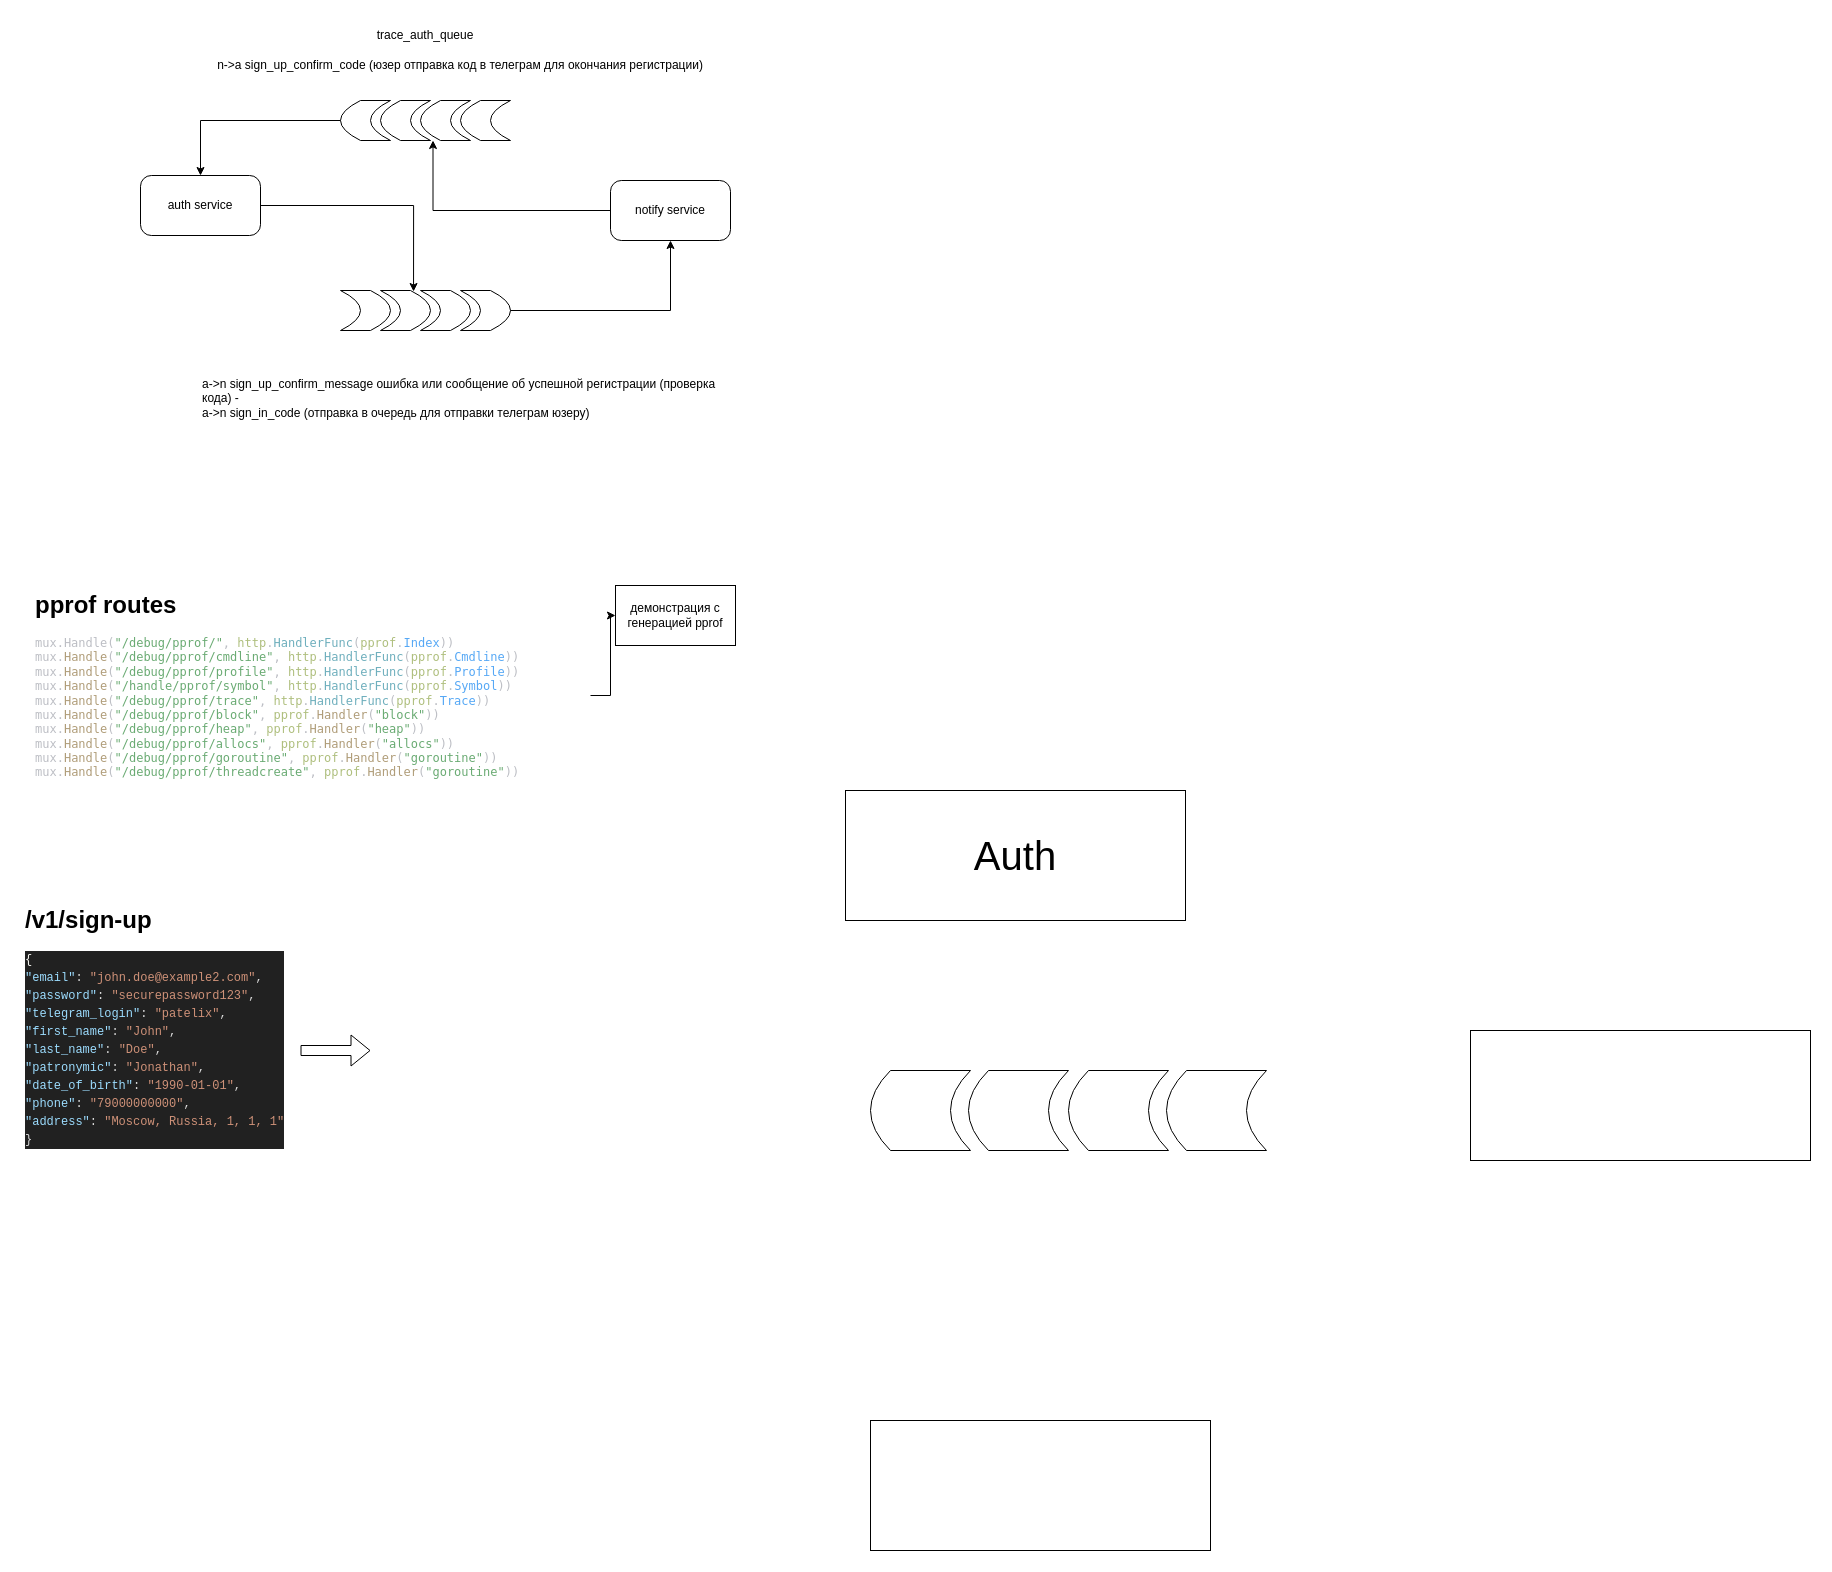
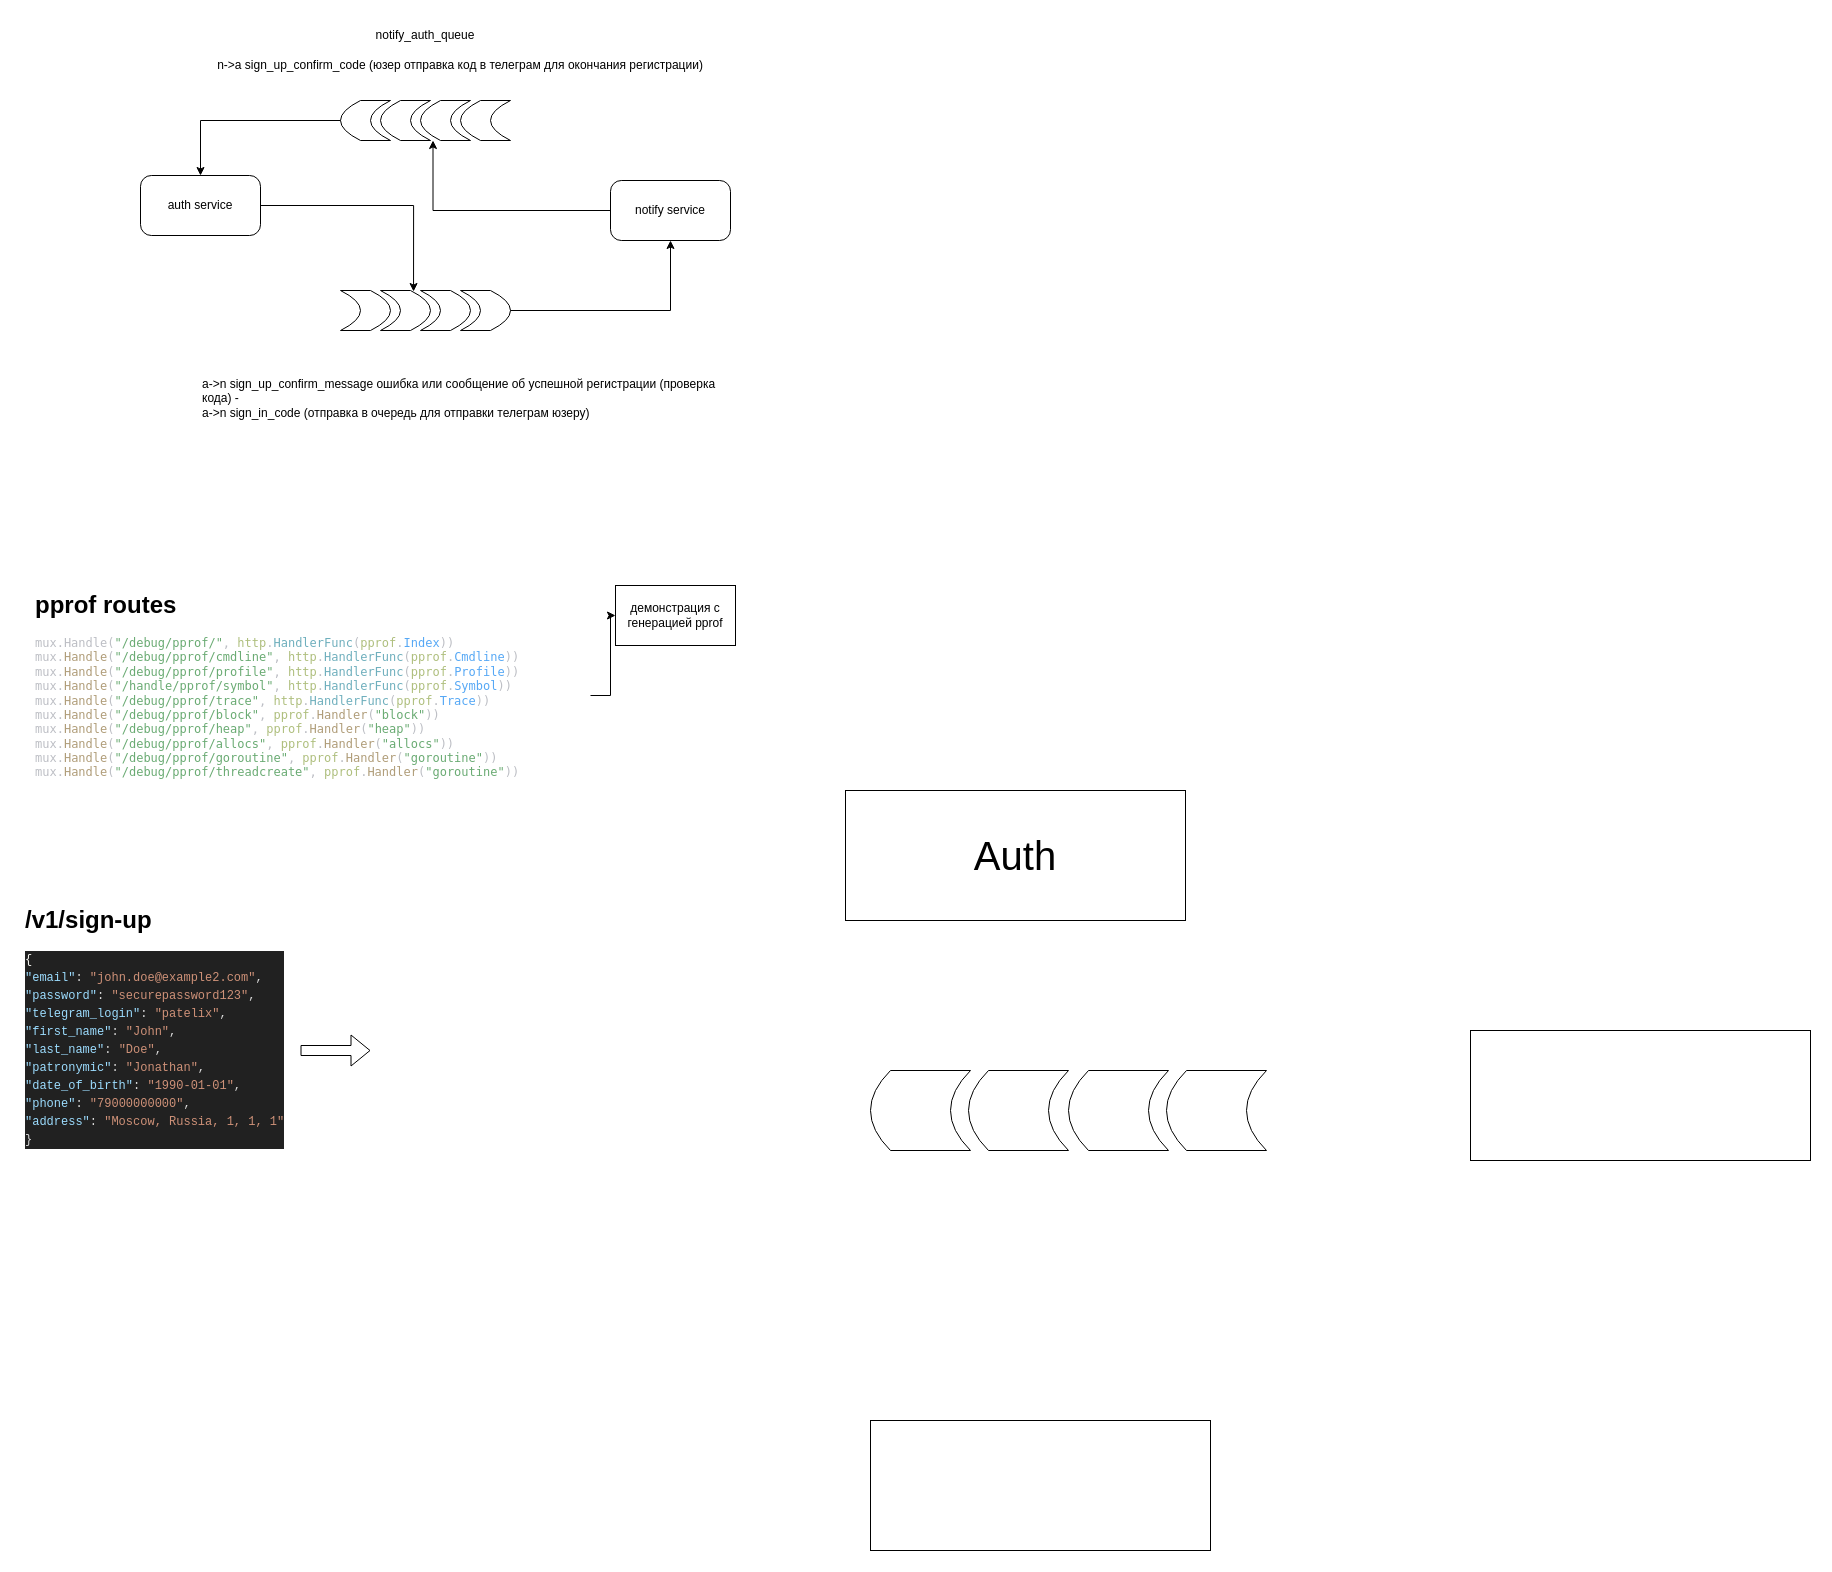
(426, 36) -> (426, 36)
